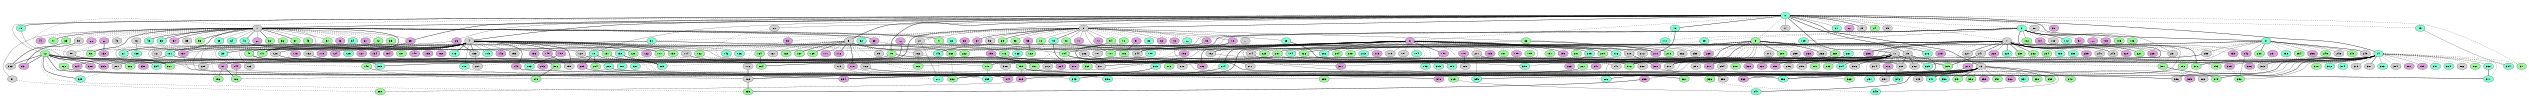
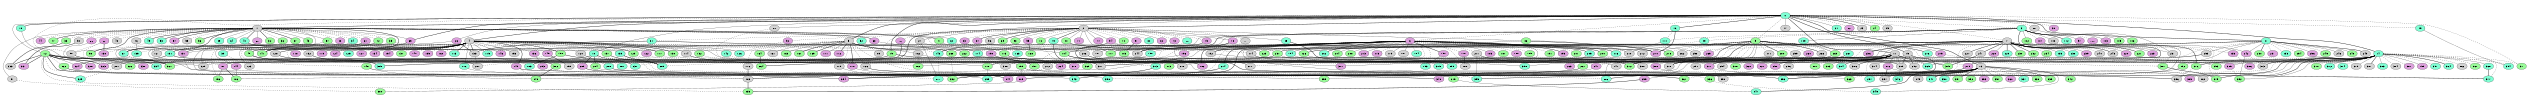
(1111, 41) -> (1111, 41)
(528, 44) -> none
(437, 45) -> (600, 42)
(245, 47) -> (245, 47)
(561, 54) -> (561, 54)
none -> (978, 54)
(1364, 54) -> (1364, 54)
(2414, 57) -> (2414, 57)
(599, 59) -> (599, 59)
(1643, 60) -> none
(1802, 66) -> none
(1702, 72) -> (1702, 72)
(1743, 79) -> none
